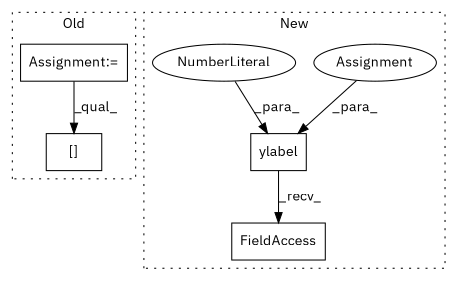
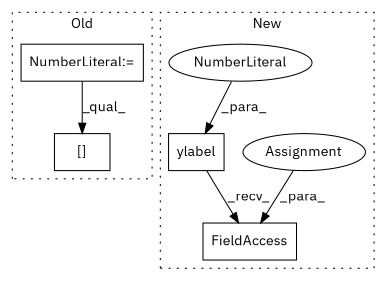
(74, 63) -> (82, 63)
(331, 103) -> (280, 192)
